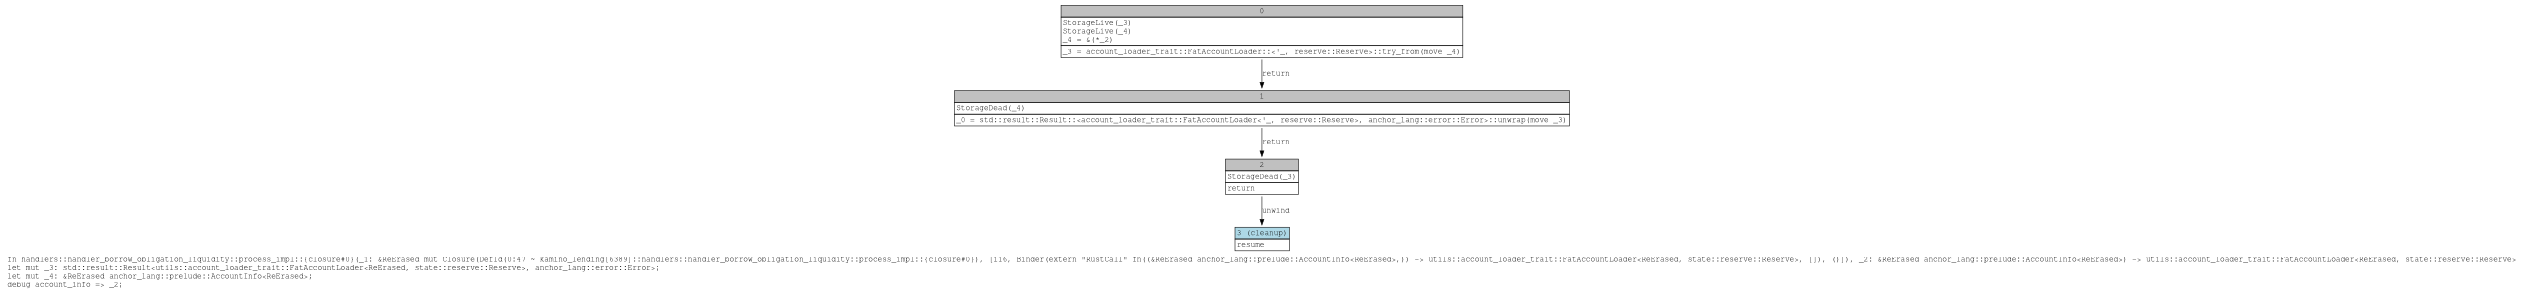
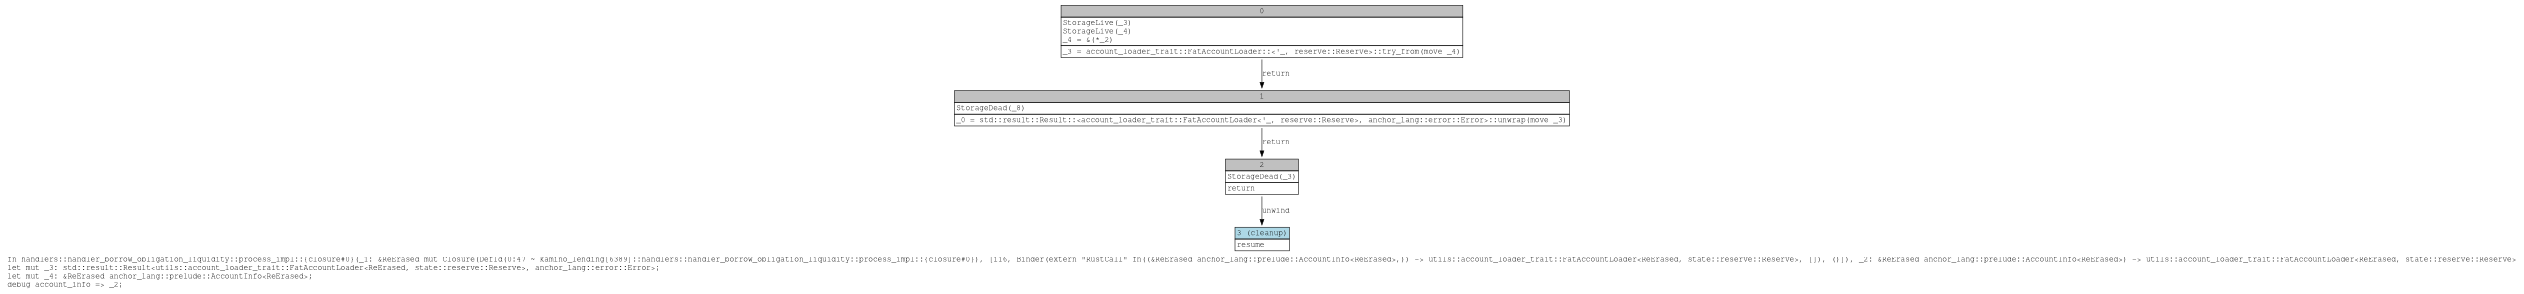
(991, 108) -> (991, 108)
